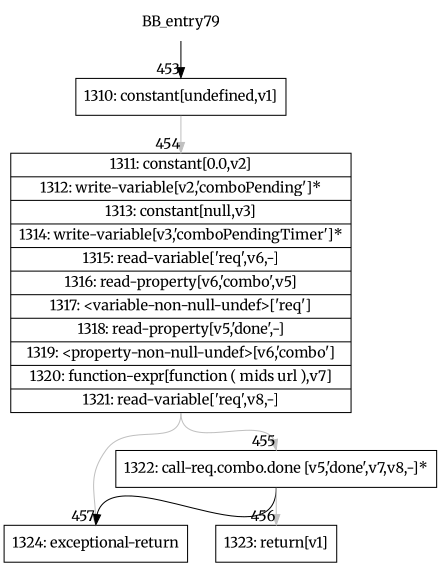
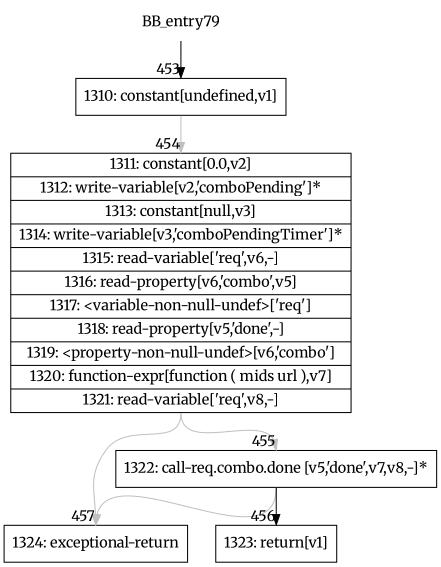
(191, 508) -> (191, 508)
(276, 508) -> (276, 508)
